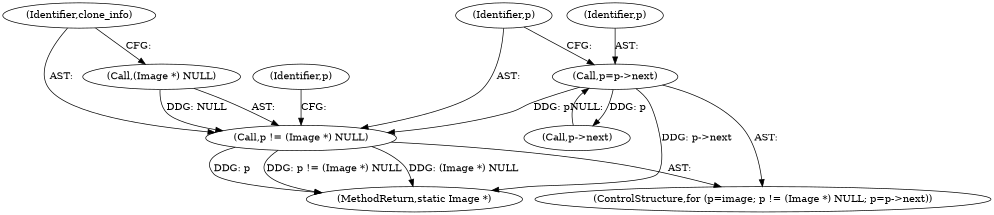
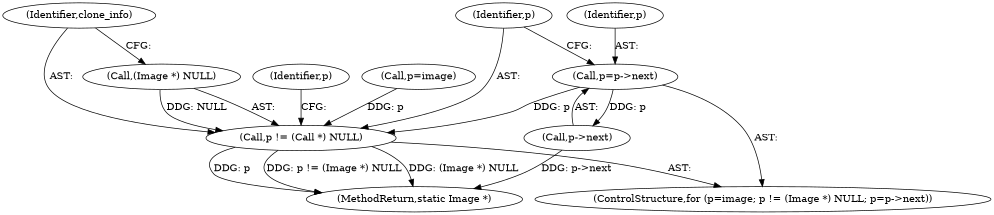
none -> (419, 77)
(588, 107) -> (588, 107)
(301, 138) -> (301, 138)
(625, 181) -> (523, 173)
